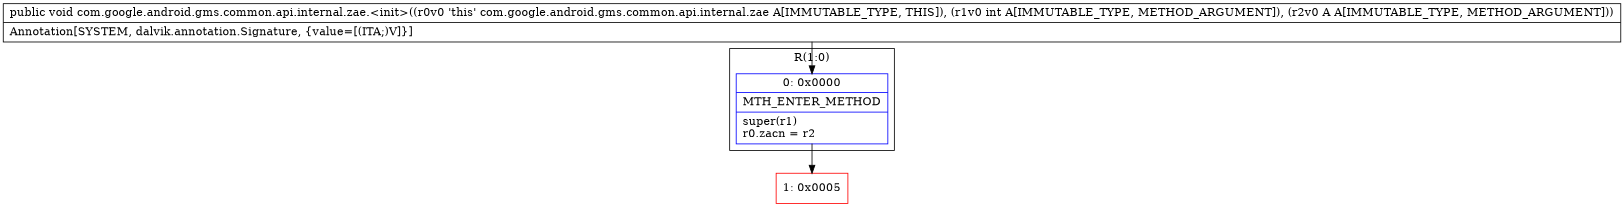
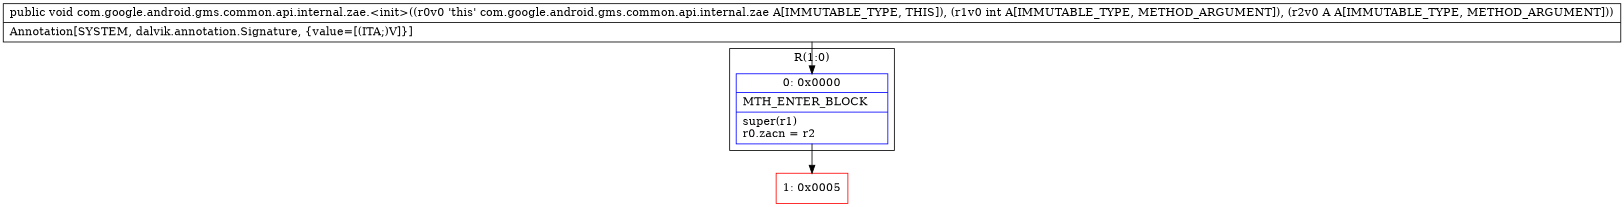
(812, 102) -> (805, 102)
